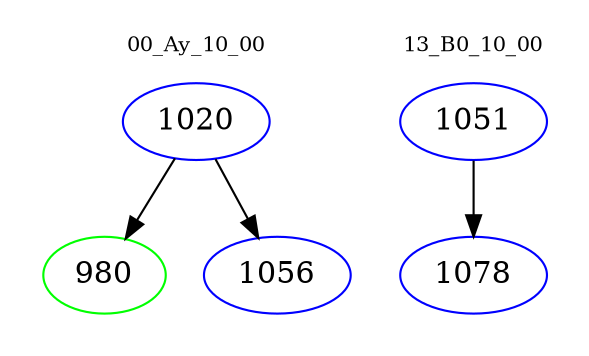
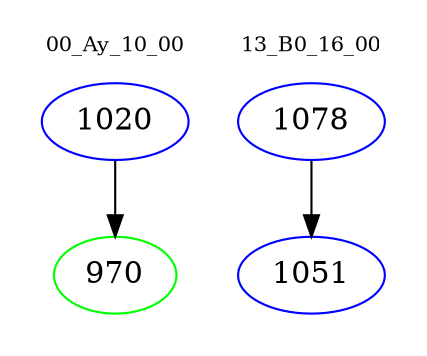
(474, 46) -> (311, 46)
(474, 188) -> (311, 188)
(105, 275) -> (115, 275)
(277, 275) -> none
